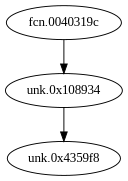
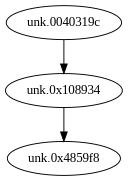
(64, 23) -> (64, 23)
(64, 158) -> (64, 158)
